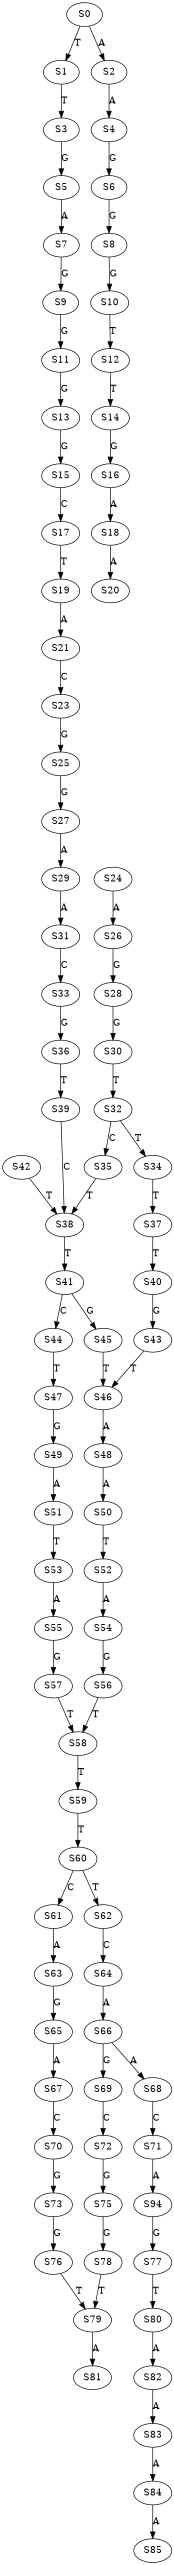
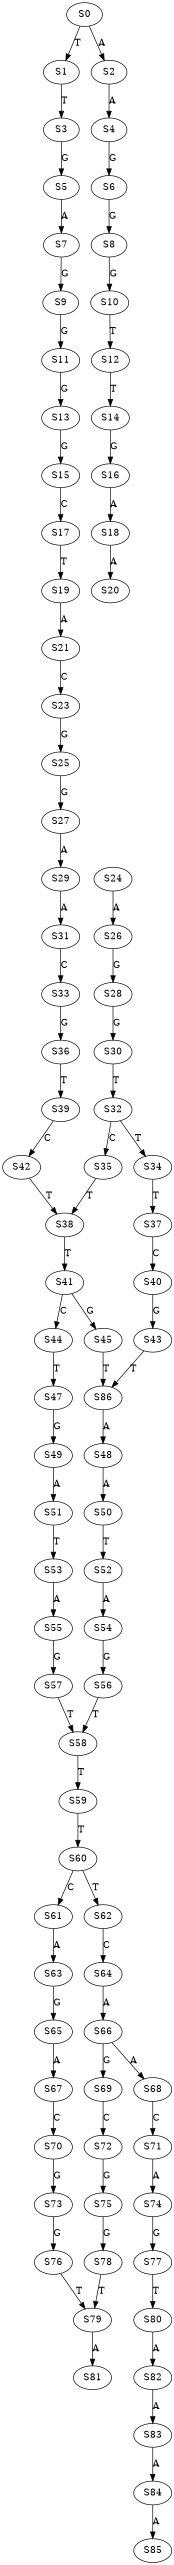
(63, 1164) -> (43, 1136)
(156, 1254) -> (156, 1254)
(103, 1398) -> (103, 1398)
(153, 2205) -> (153, 2205)
